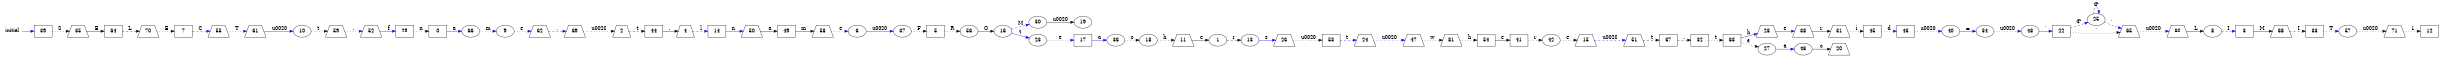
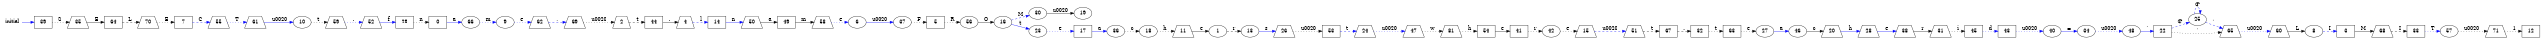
(1748, 36) -> (1849, 31)
